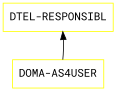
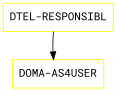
(63, 50) -> (53, 42)
